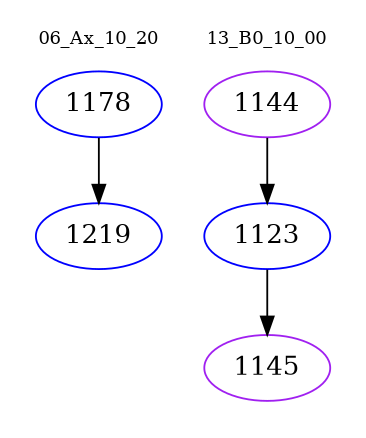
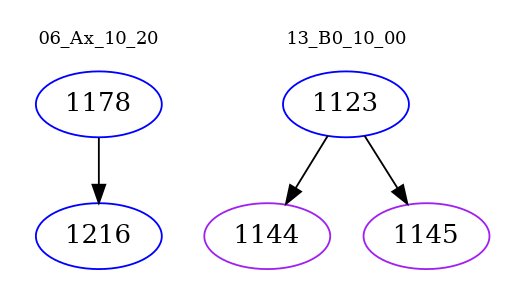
(267, 161) -> (312, 162)
(99, 236) -> (99, 236)
